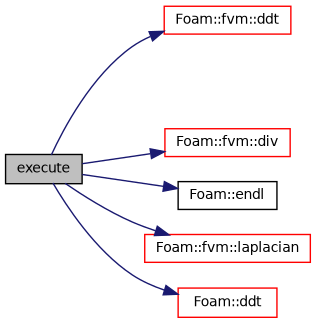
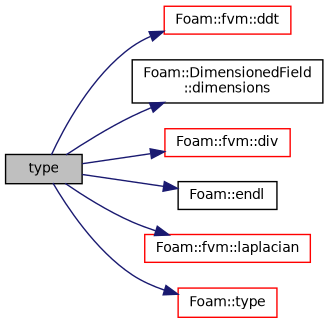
none -> (228, 81)
(44, 169) -> (44, 169)
(228, 303) -> (228, 303)
